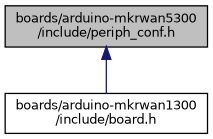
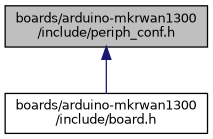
(106, 26) -> (106, 26)
